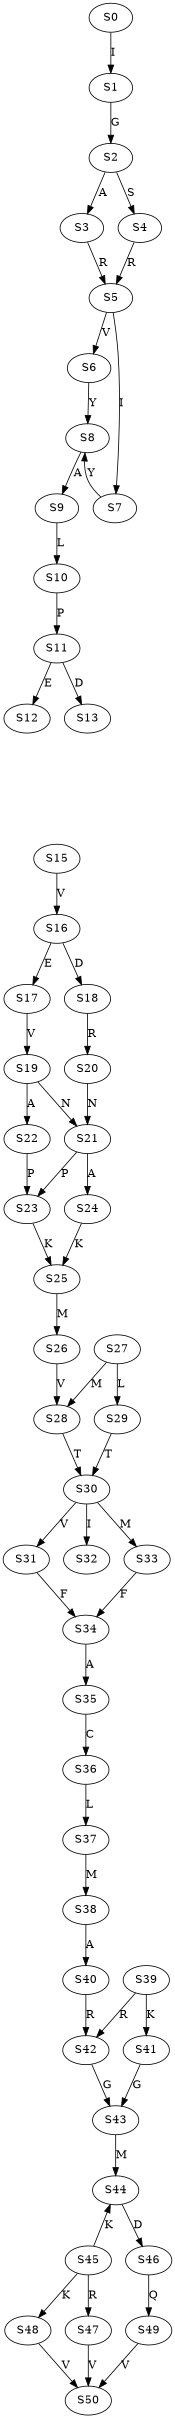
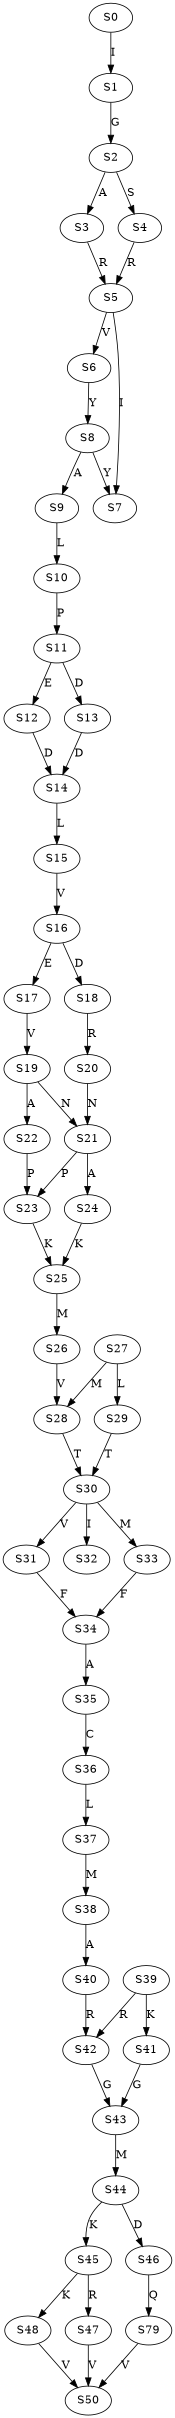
(88, 481) -> (100, 470)
none -> (57, 789)
(100, 2229) -> (90, 2218)
(149, 2330) -> (149, 2330)
